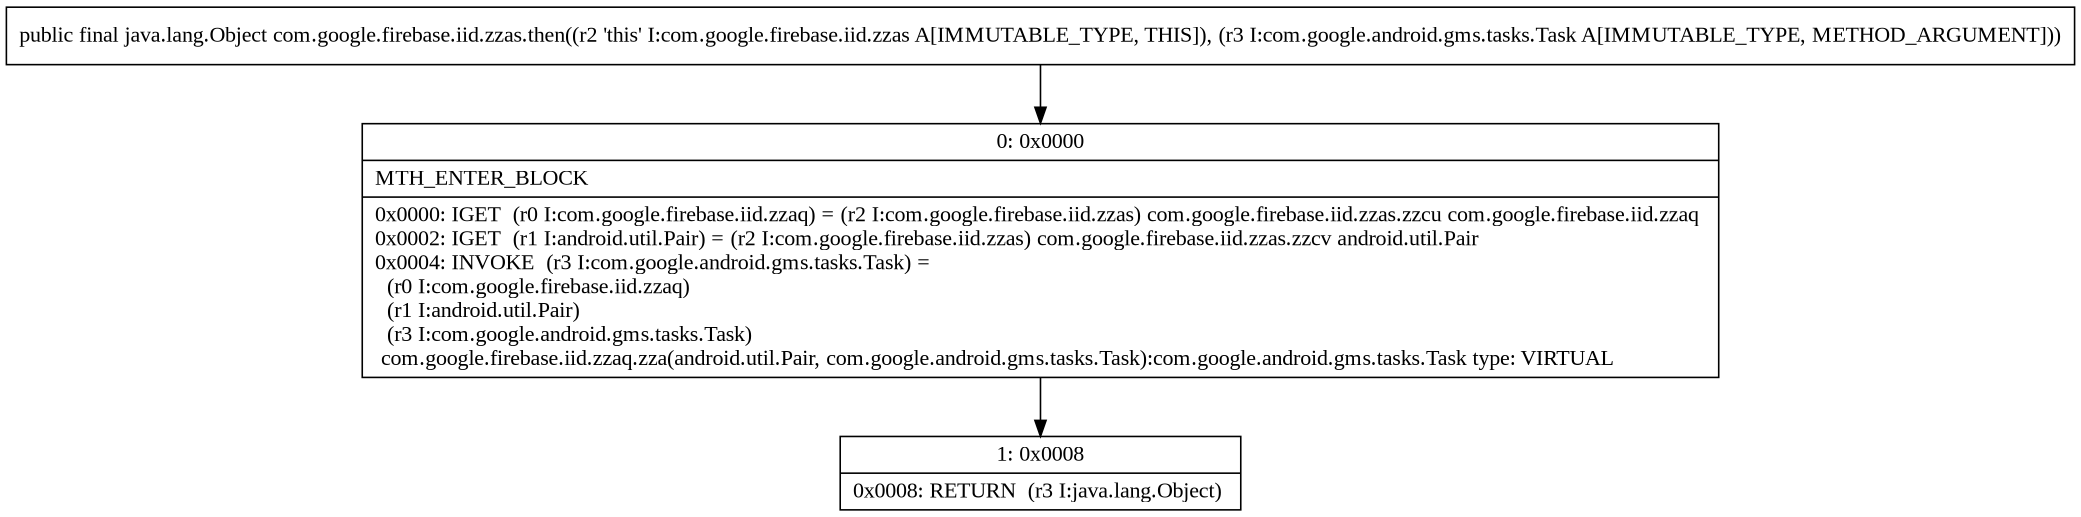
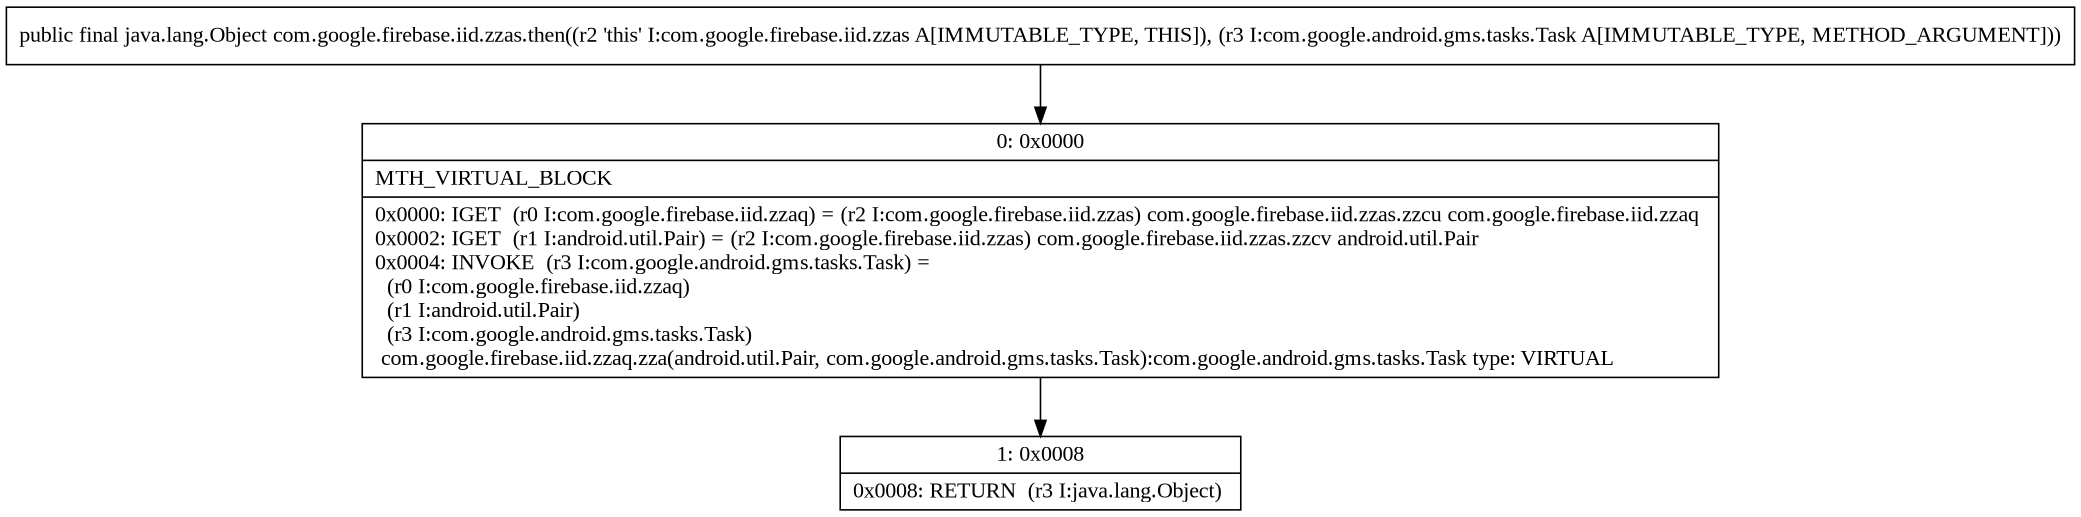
(482, 178) -> (494, 178)
